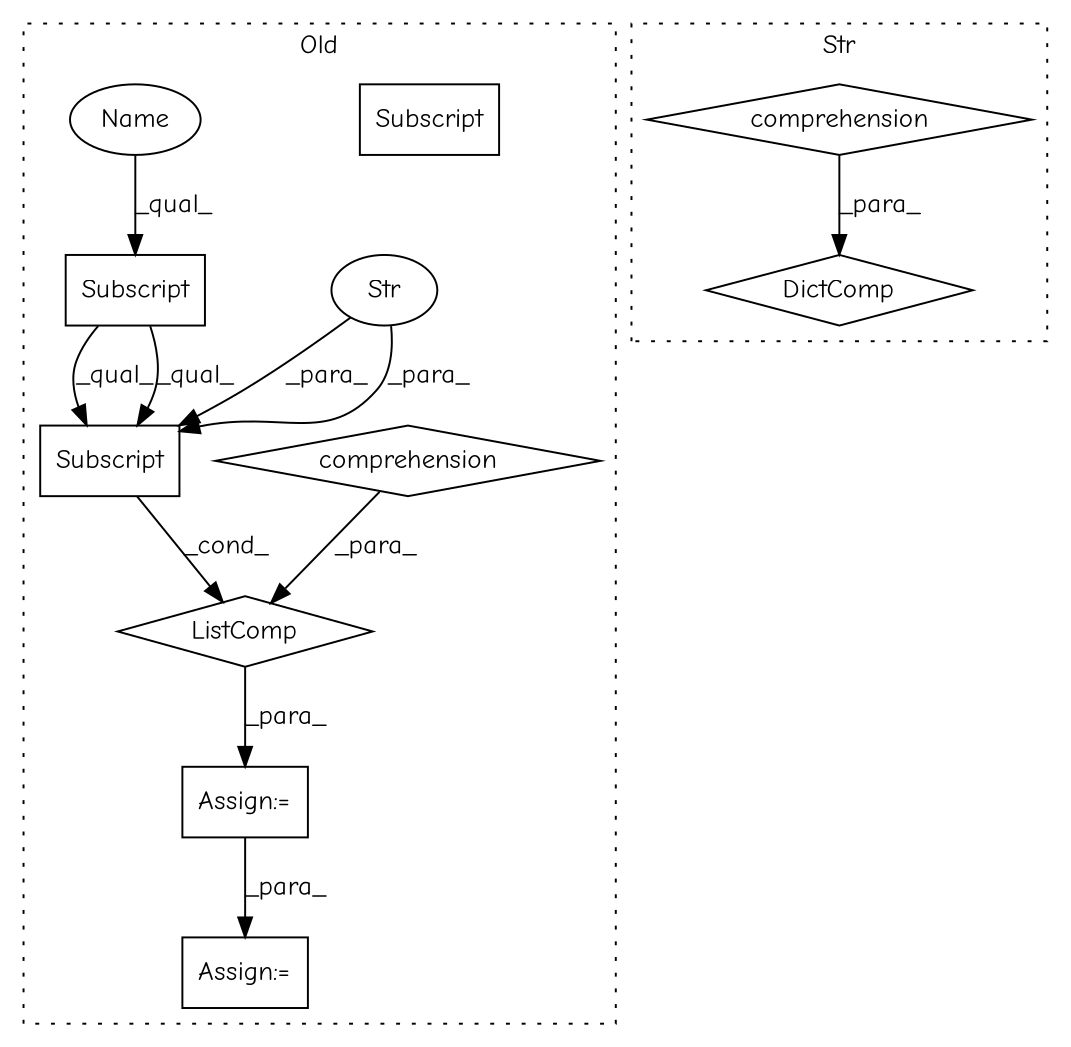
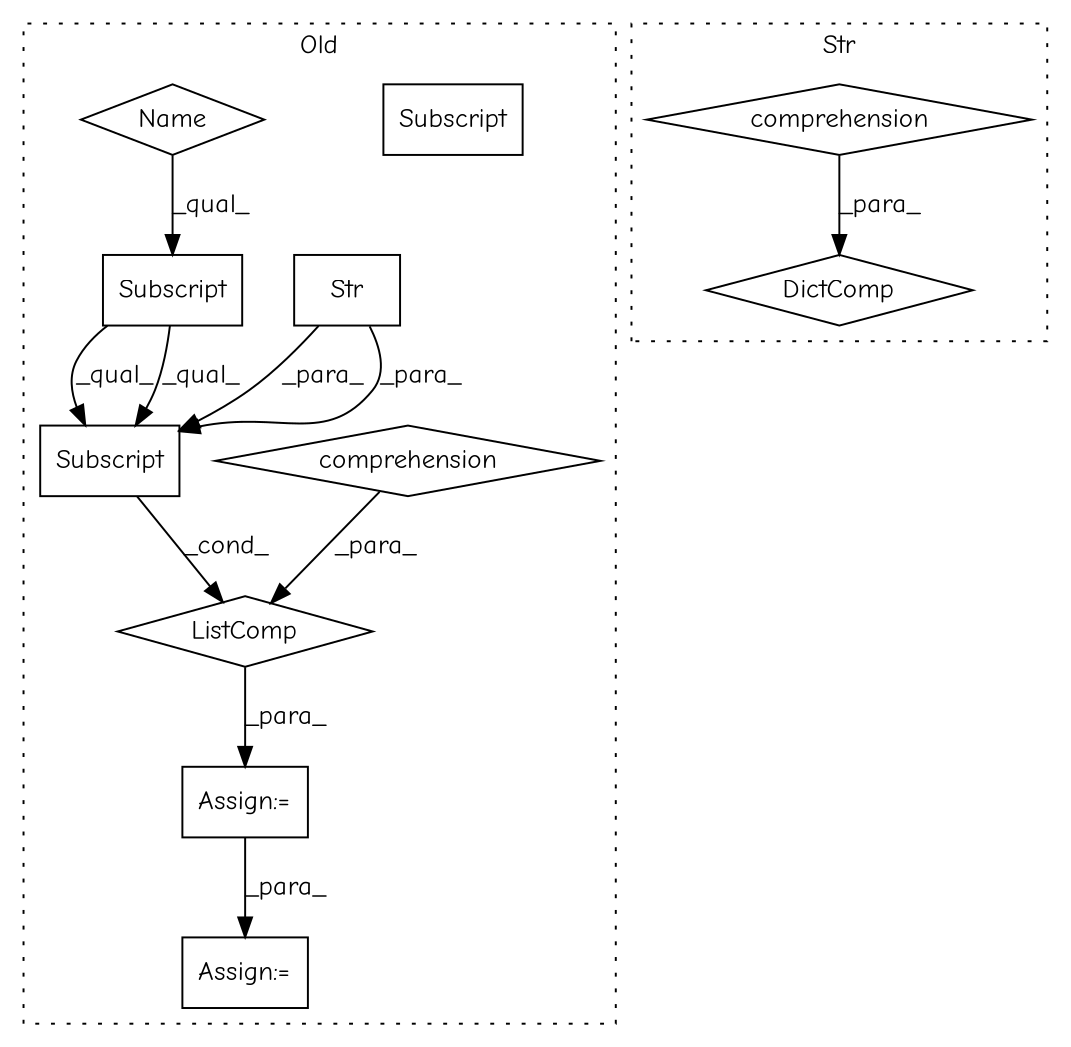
(135, 120) -> (173, 120)
(384, 290) -> (347, 290)
